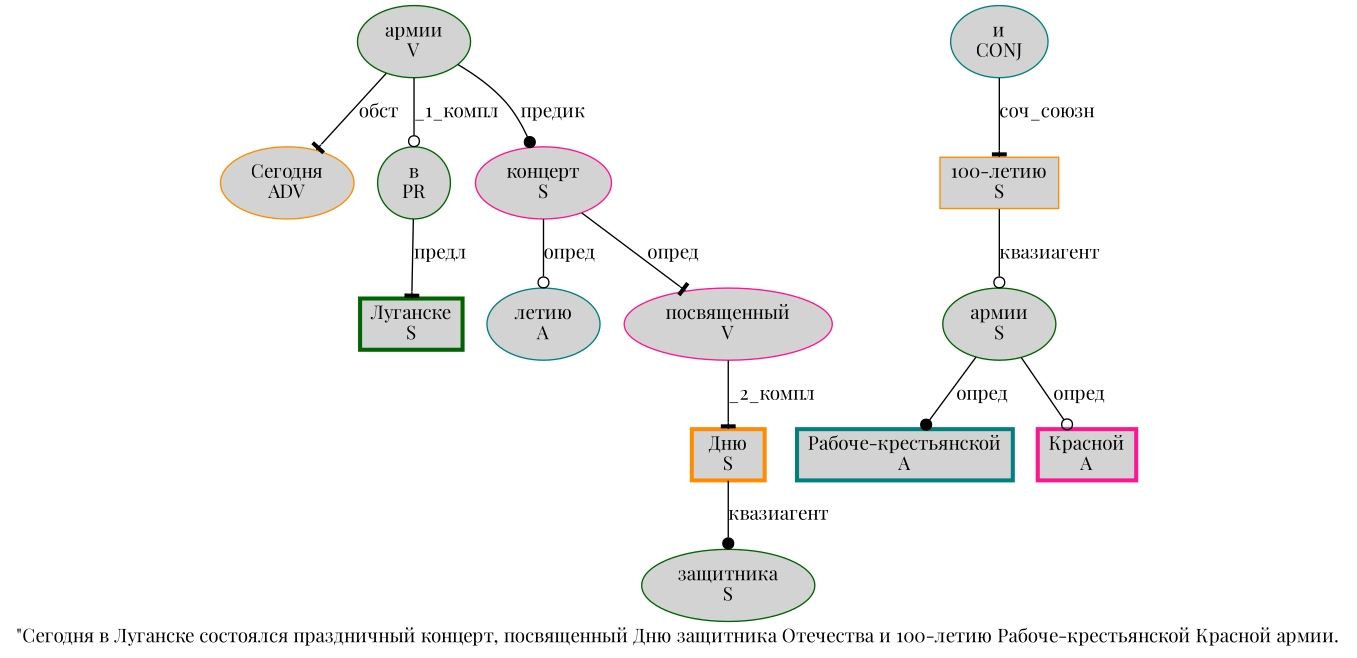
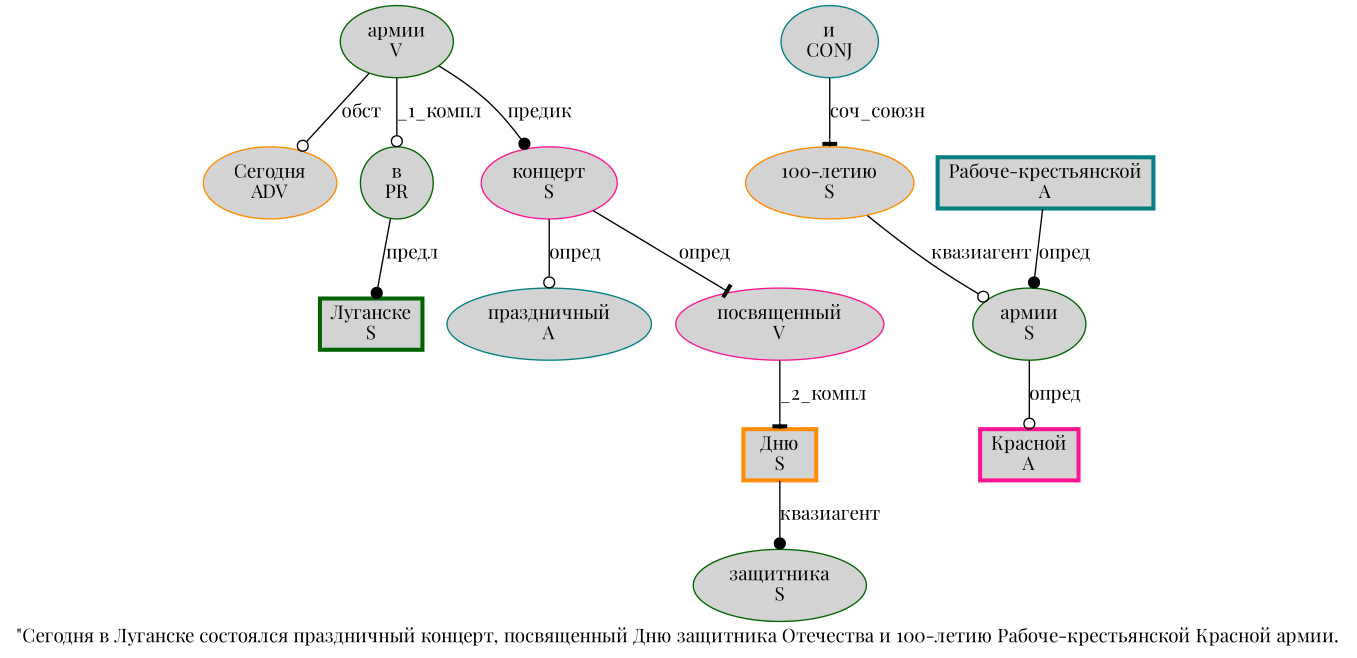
(354, 109) -> (338, 107)
(999, 183) -> (830, 183)
(413, 255) -> (384, 253)
(543, 324) -> (549, 324)
(953, 389) -> (1039, 243)
